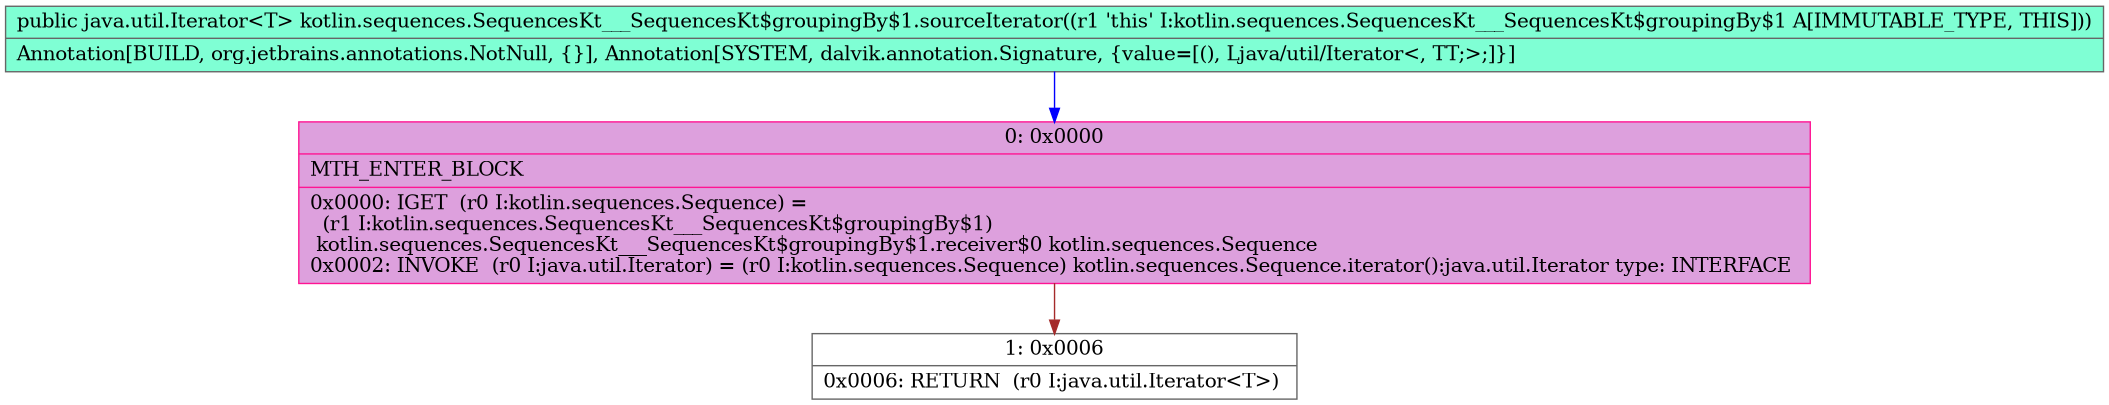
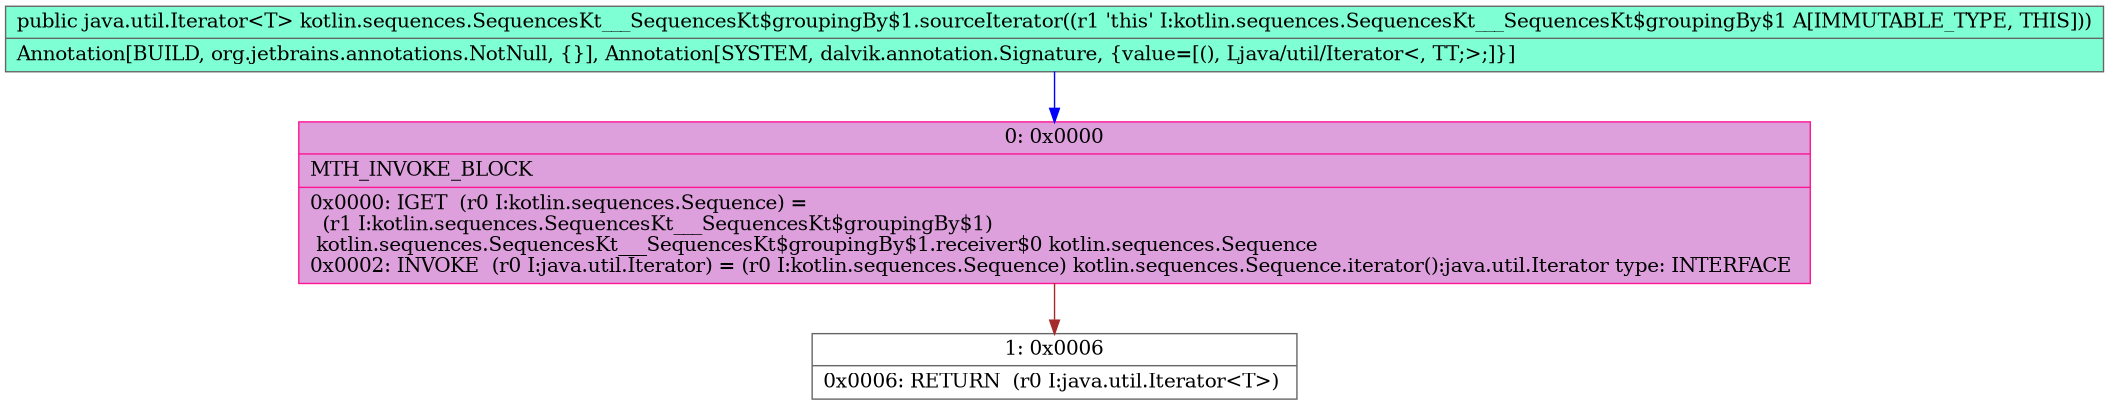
(417, 170) -> (421, 170)
